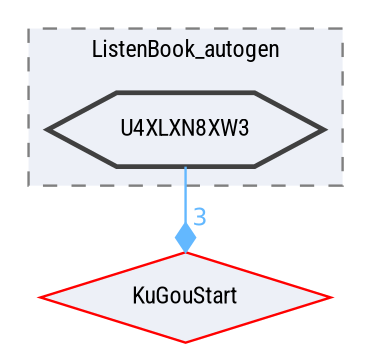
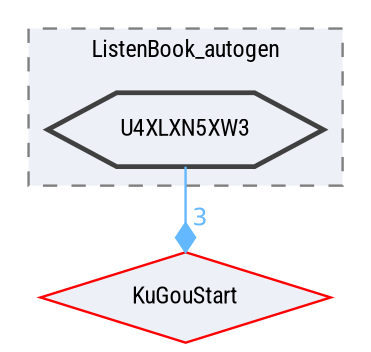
(186, 130) -> (186, 130)
